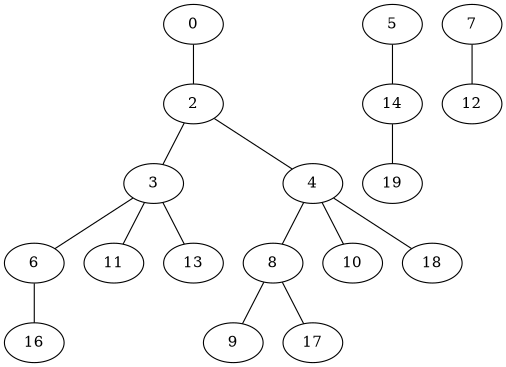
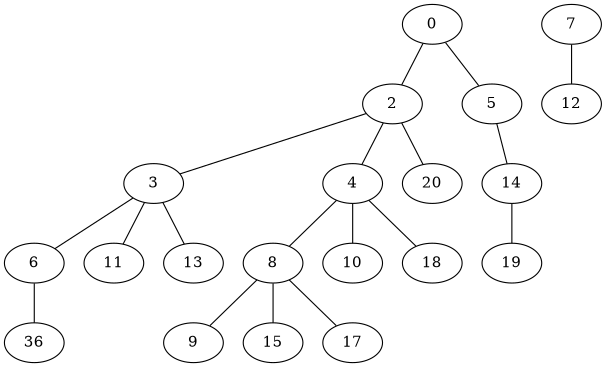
none -> (462, 64)
none -> (432, 184)
(34, 343) -> (34, 343)
none -> (273, 343)
